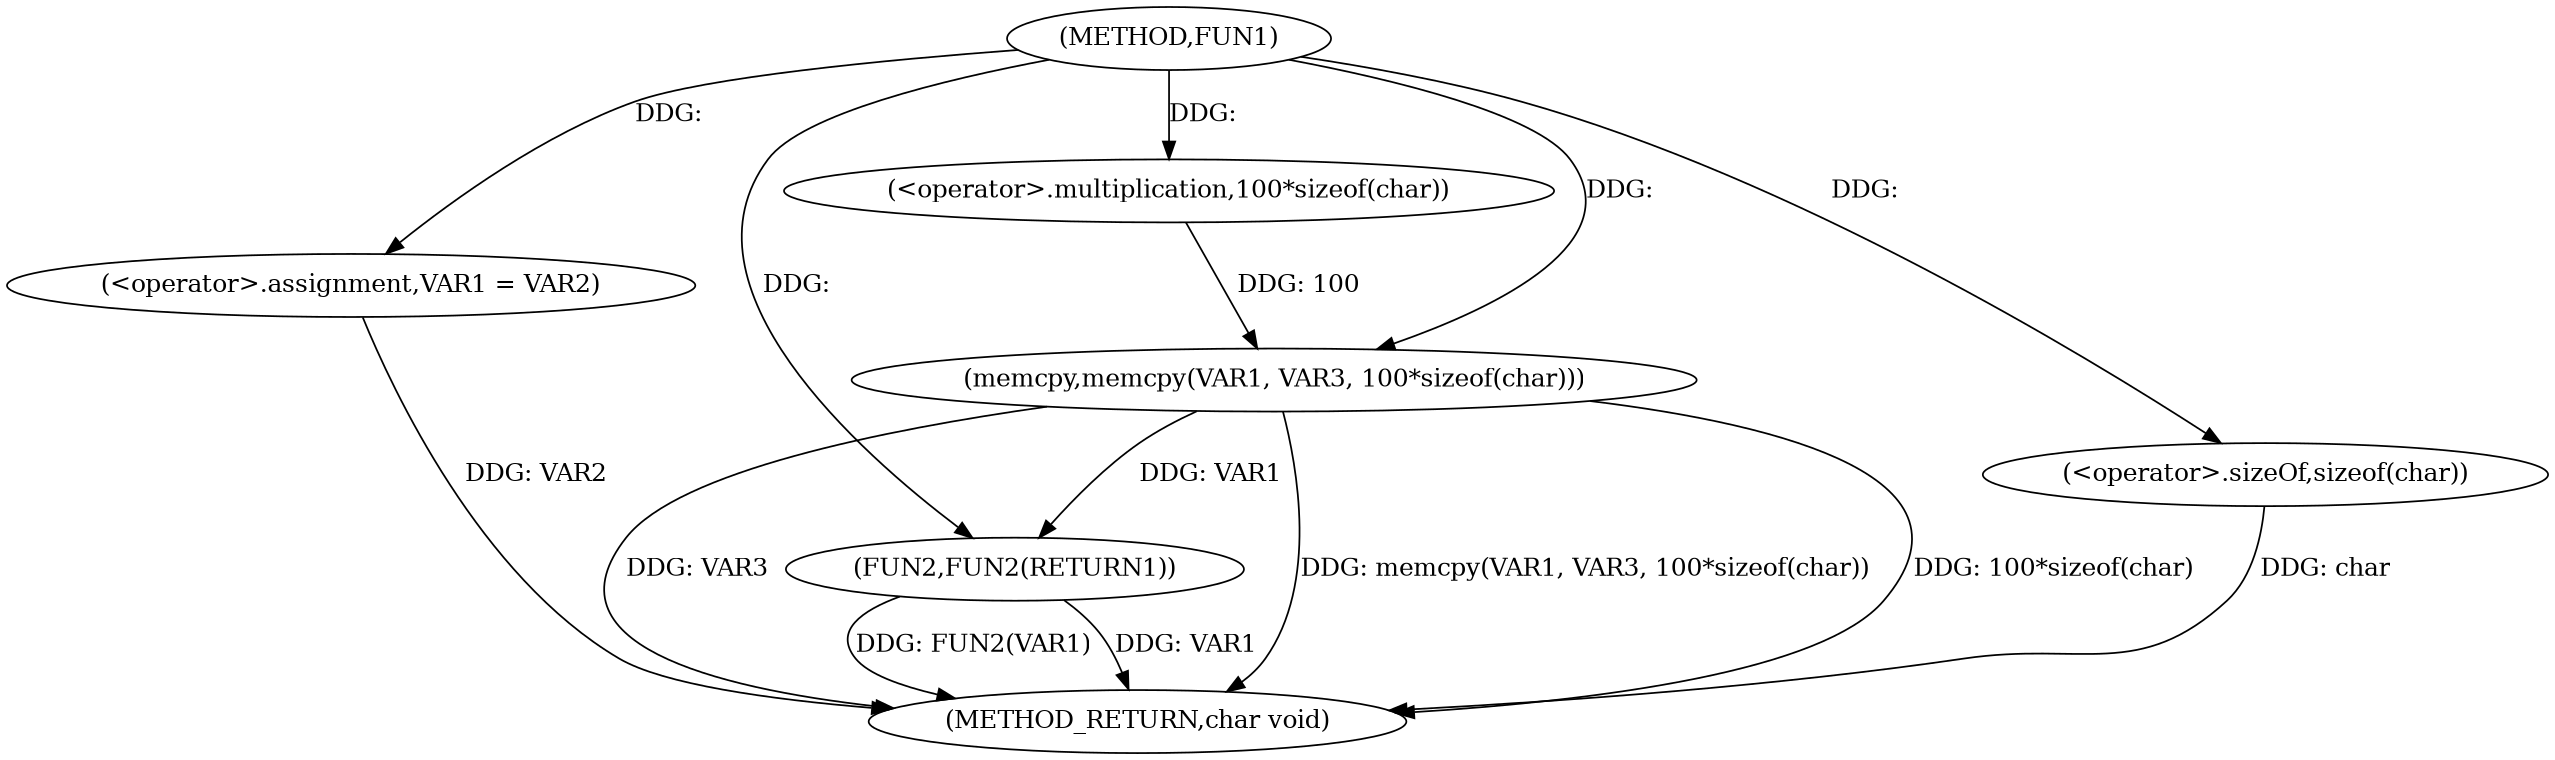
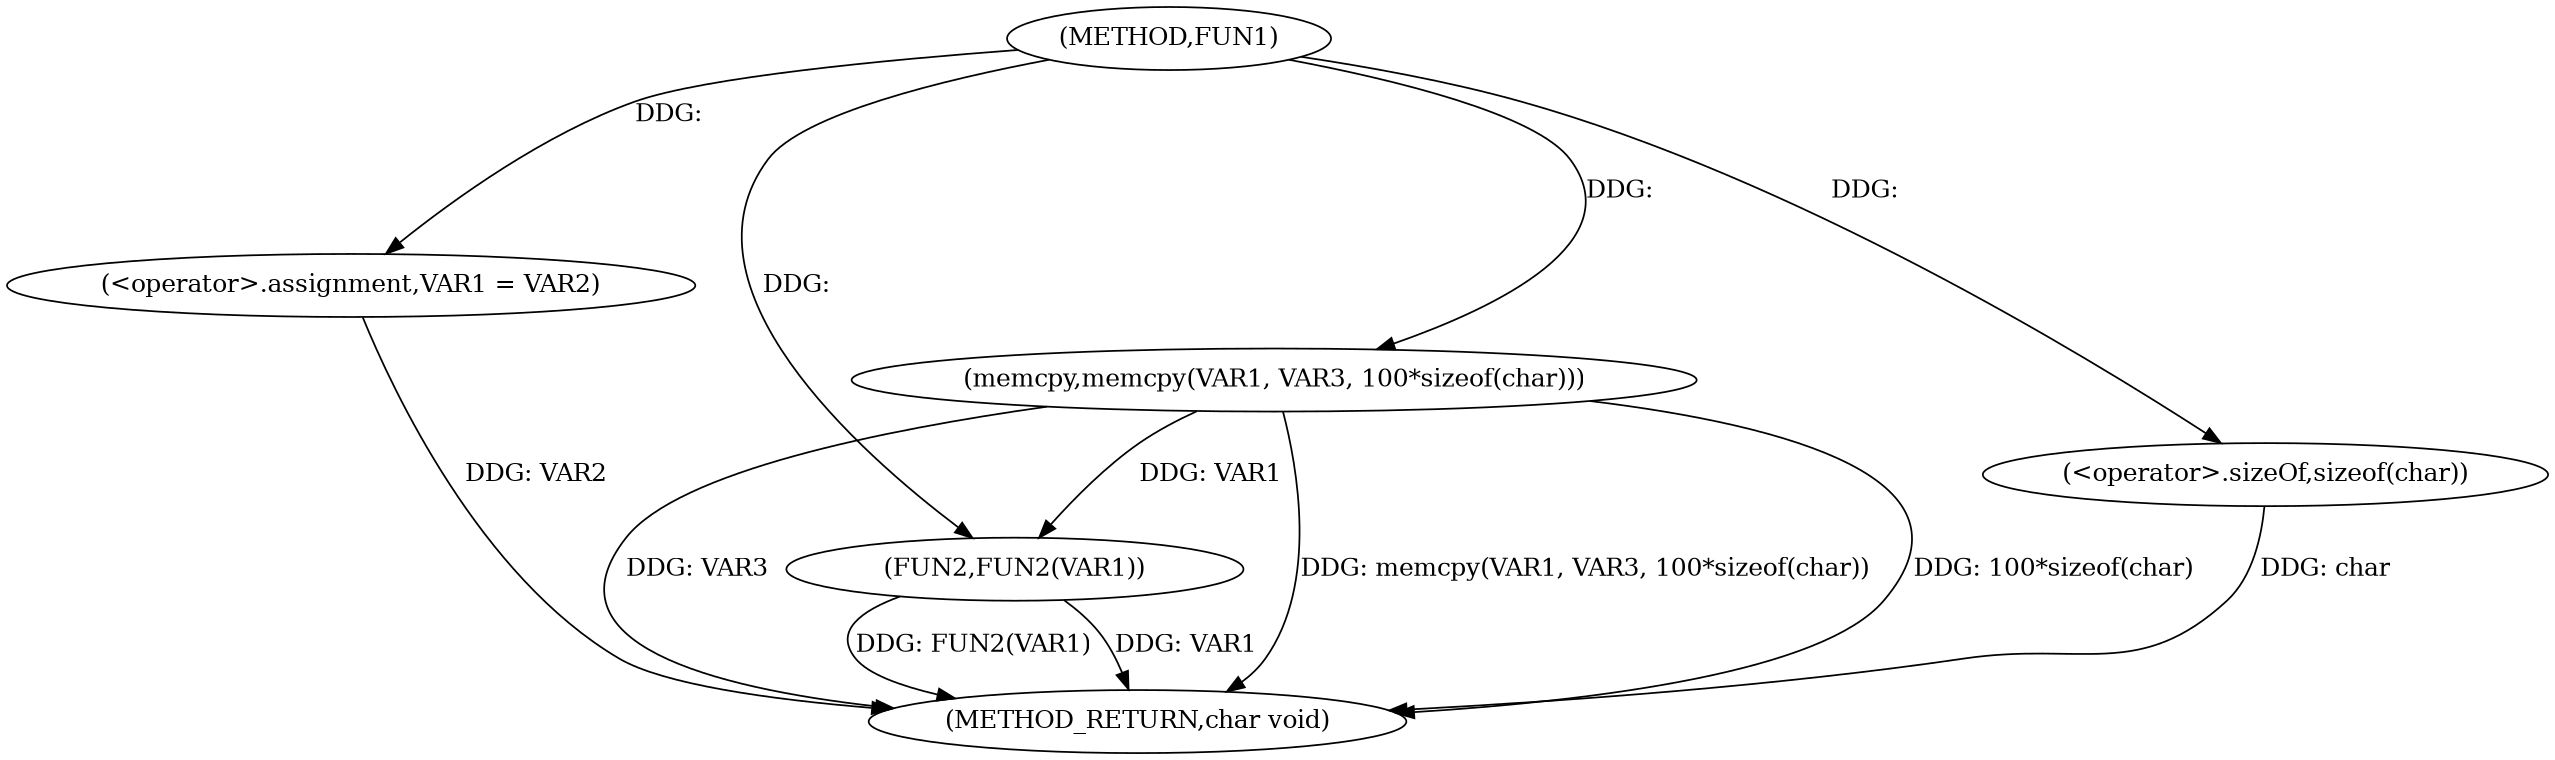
(1169, 191) -> none
(1015, 569) -> (1015, 569)
